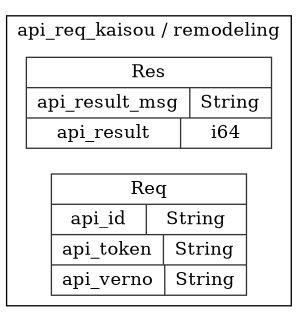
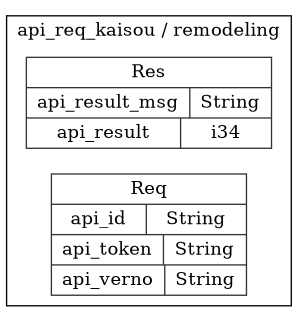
(226, 132) -> (226, 132)
